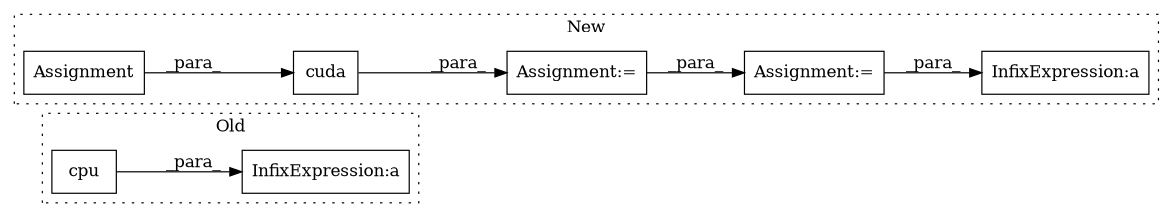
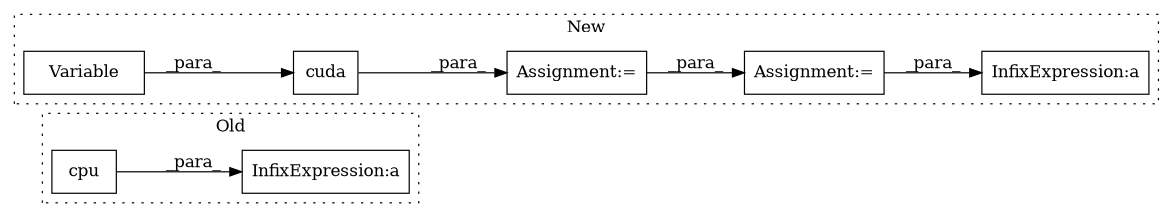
(84, 73) -> (84, 73)
